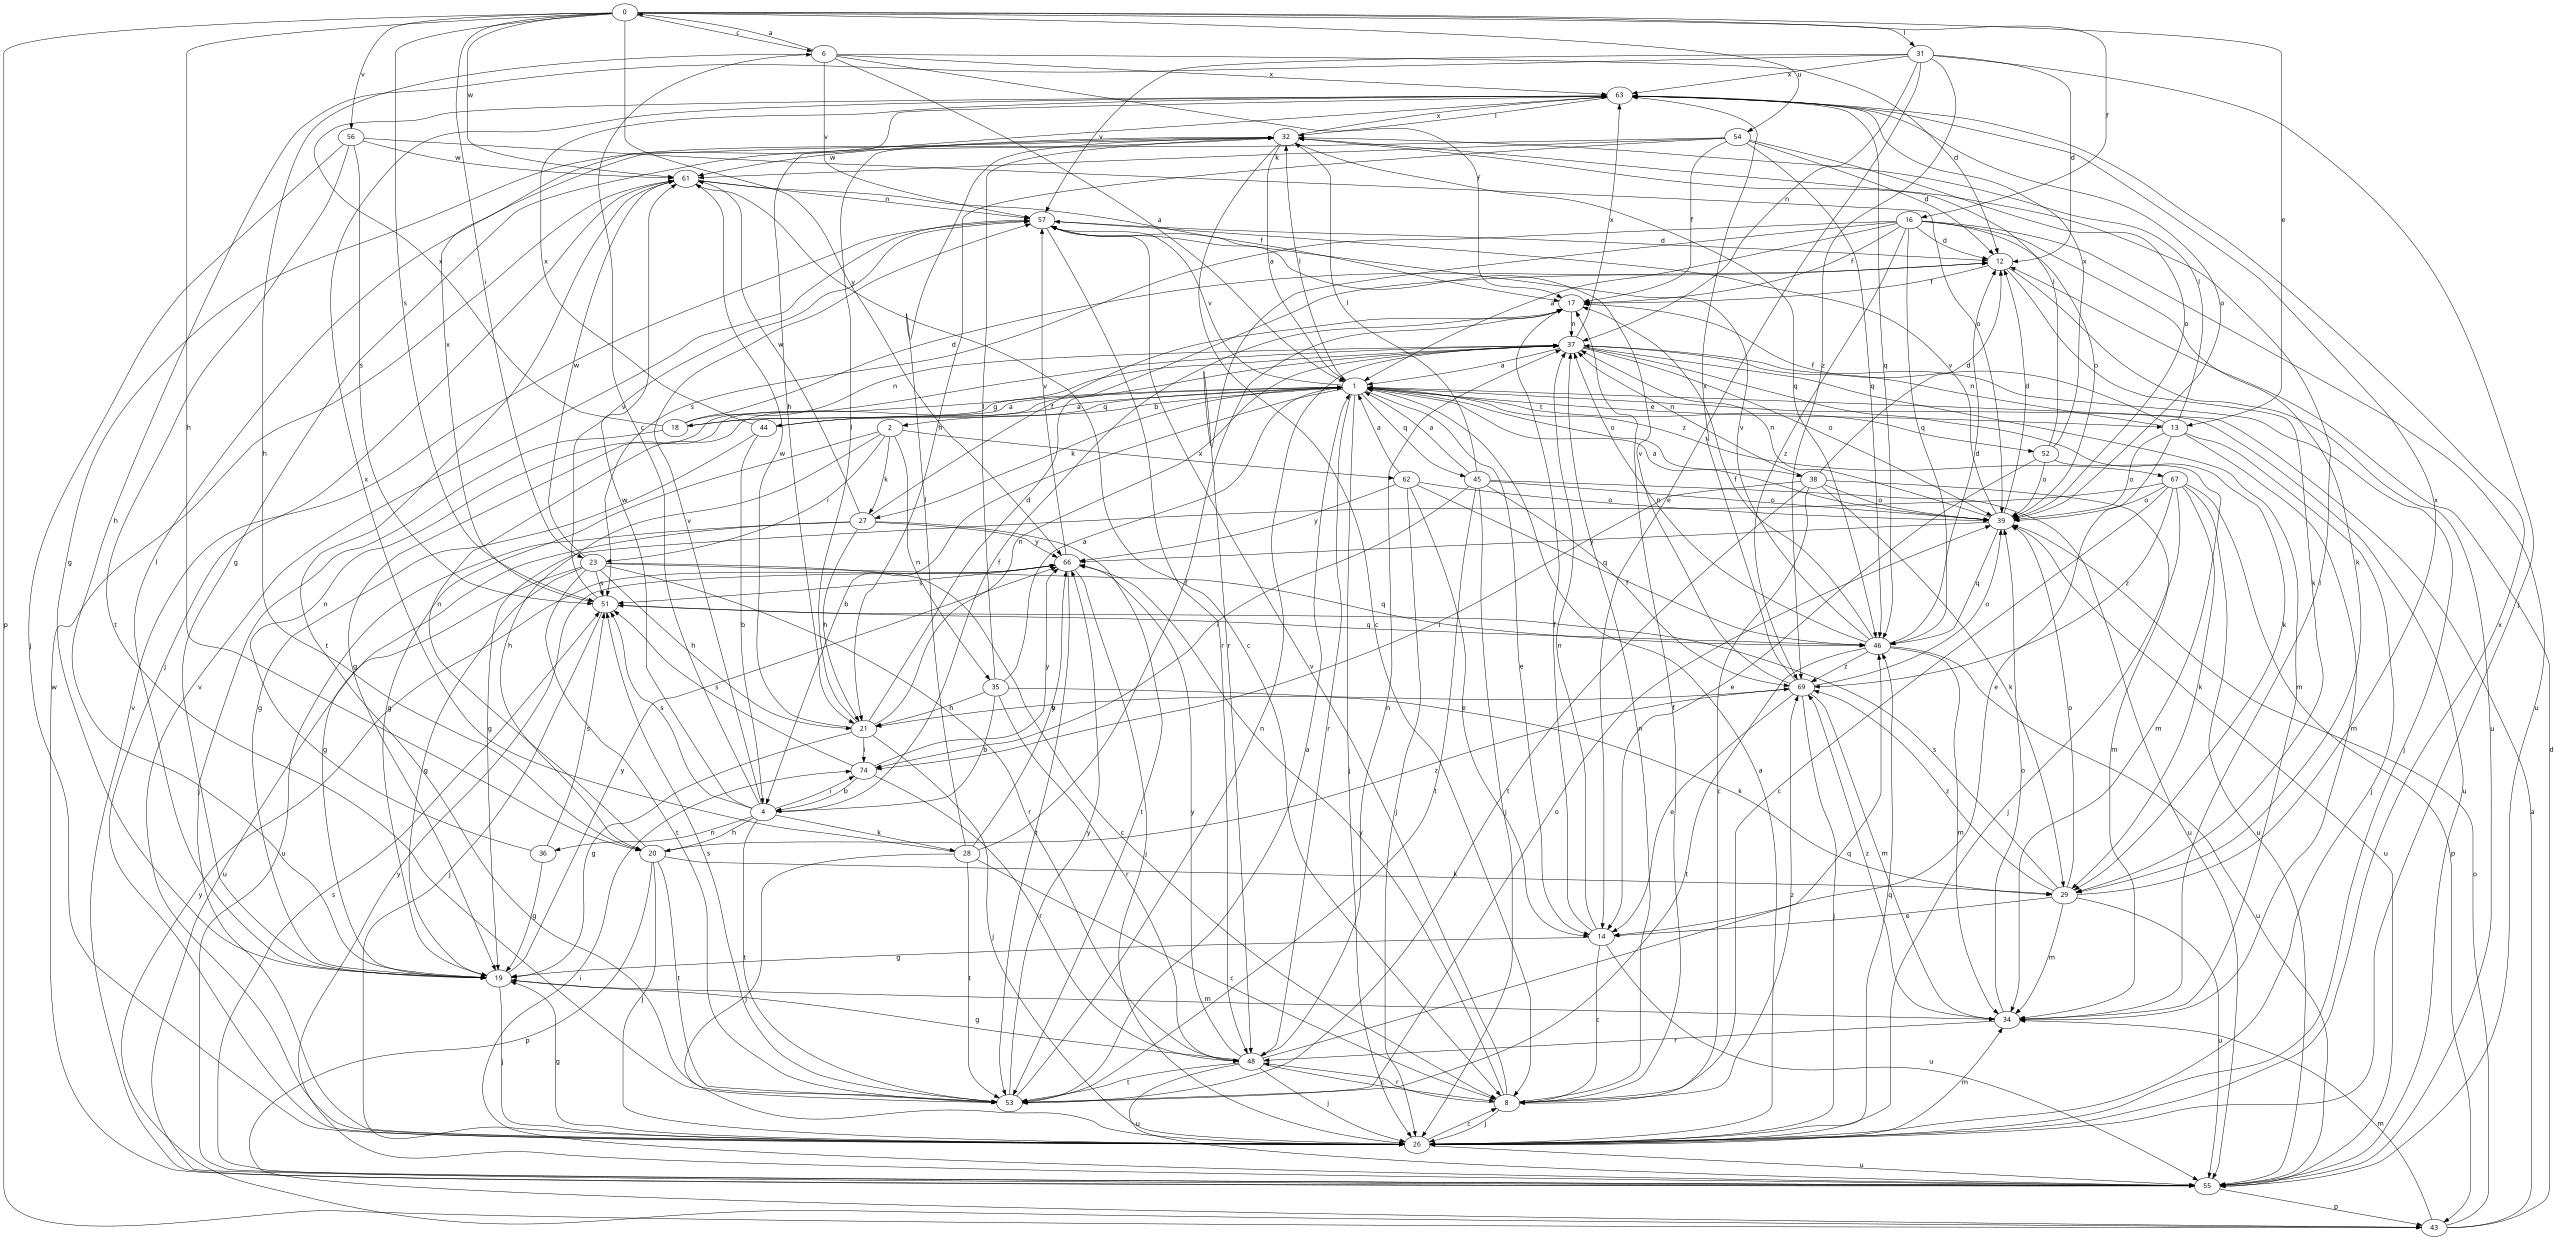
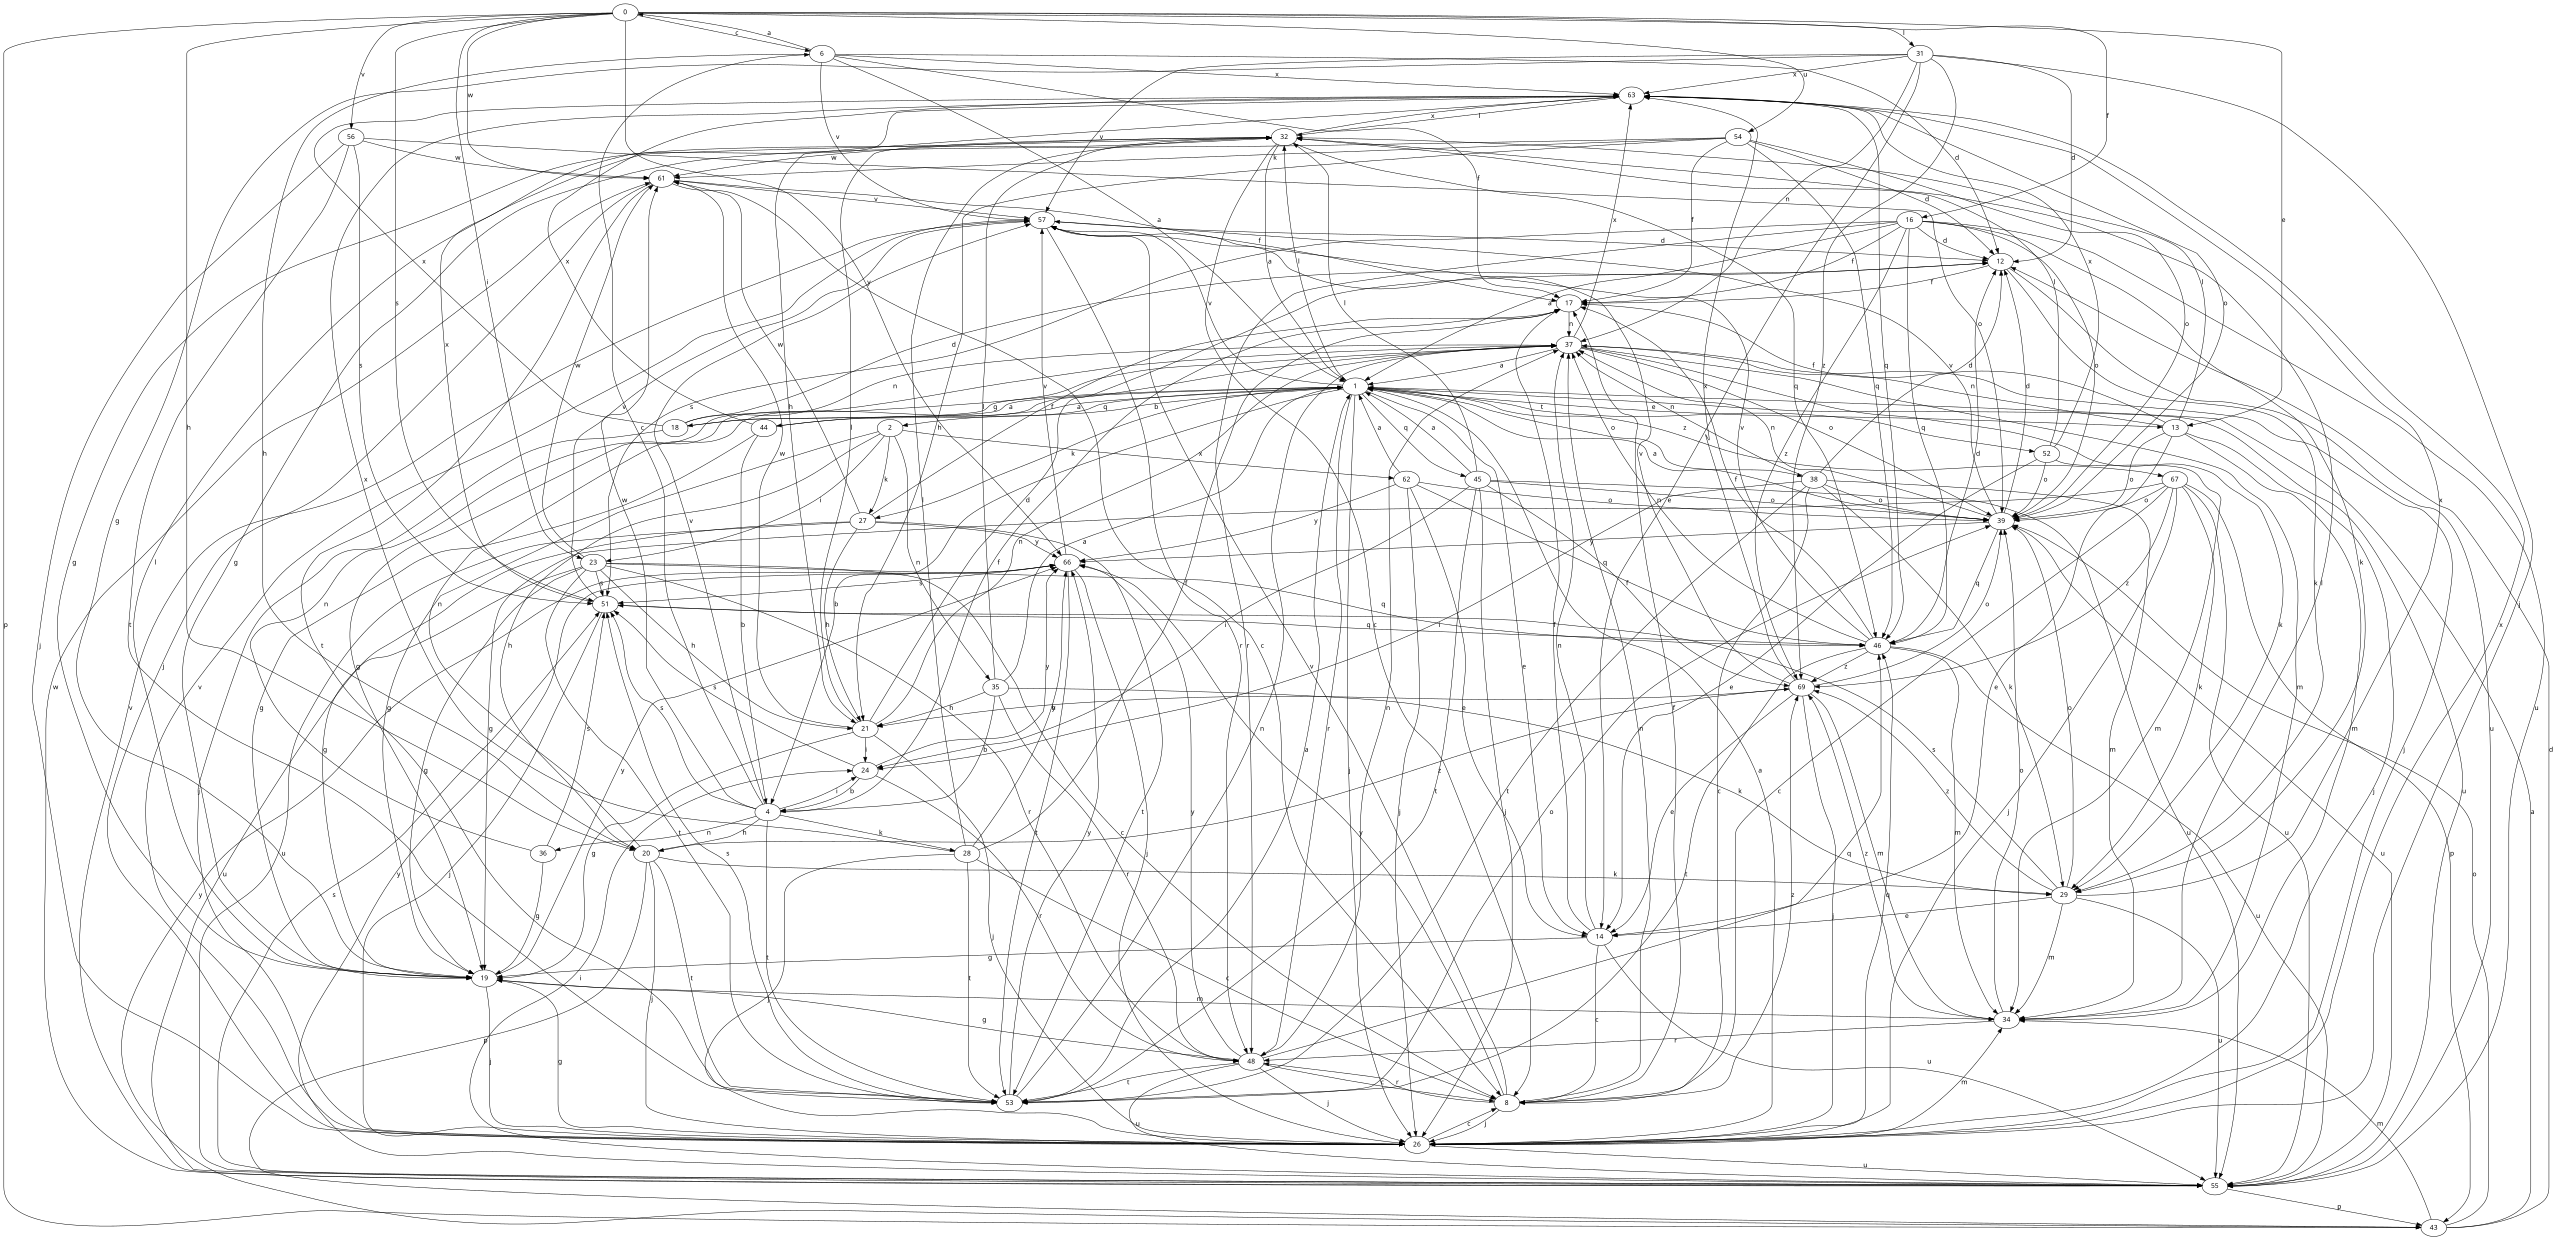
(888, 199) -> (876, 199)
(116, 521) -> (117, 521)
(864, 771) -> (865, 771)
